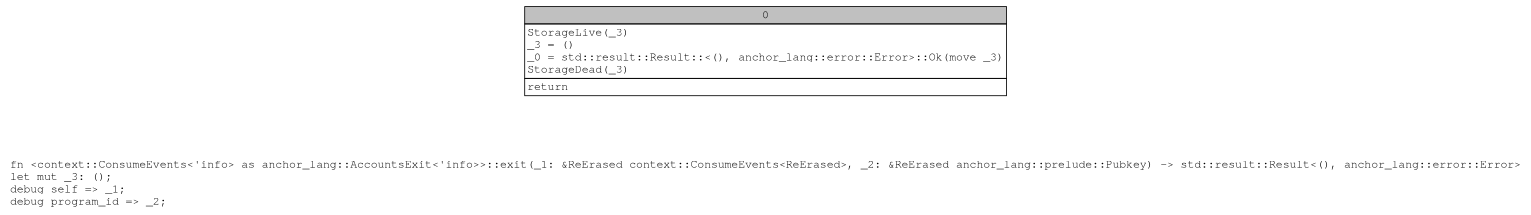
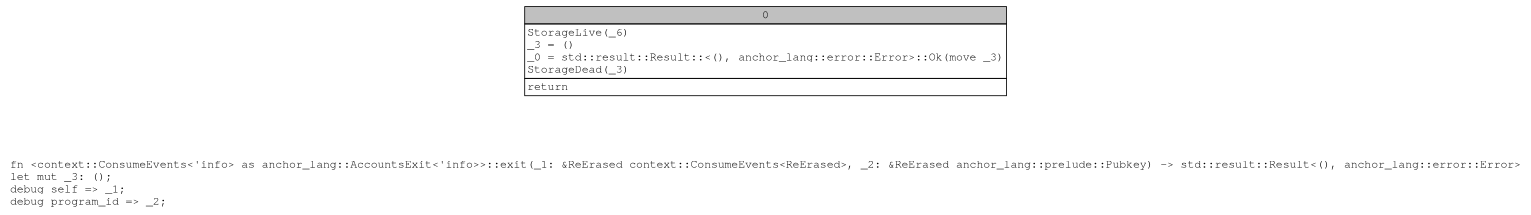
(578, 32) -> (578, 32)
